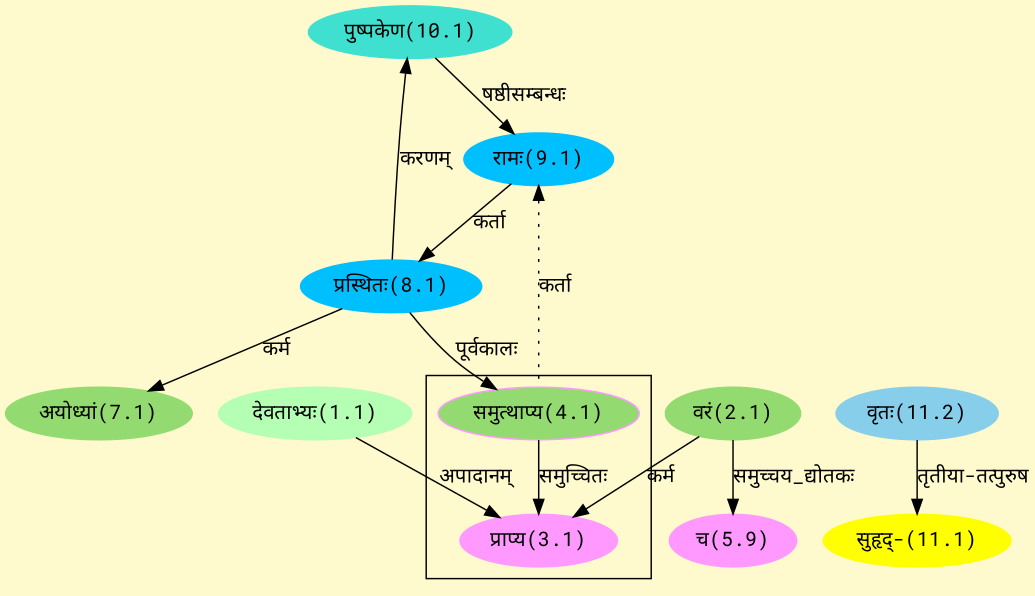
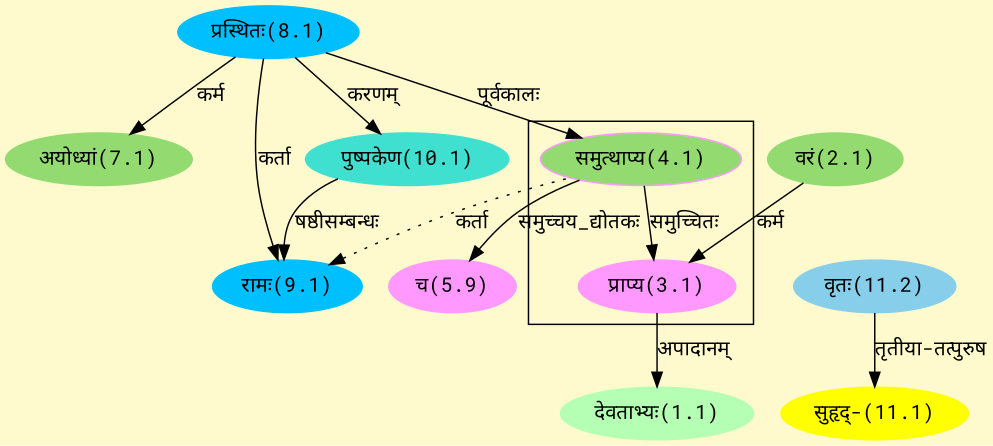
(471, 217) -> (256, 153)
(415, 470) -> (657, 343)
(733, 470) -> (519, 211)
